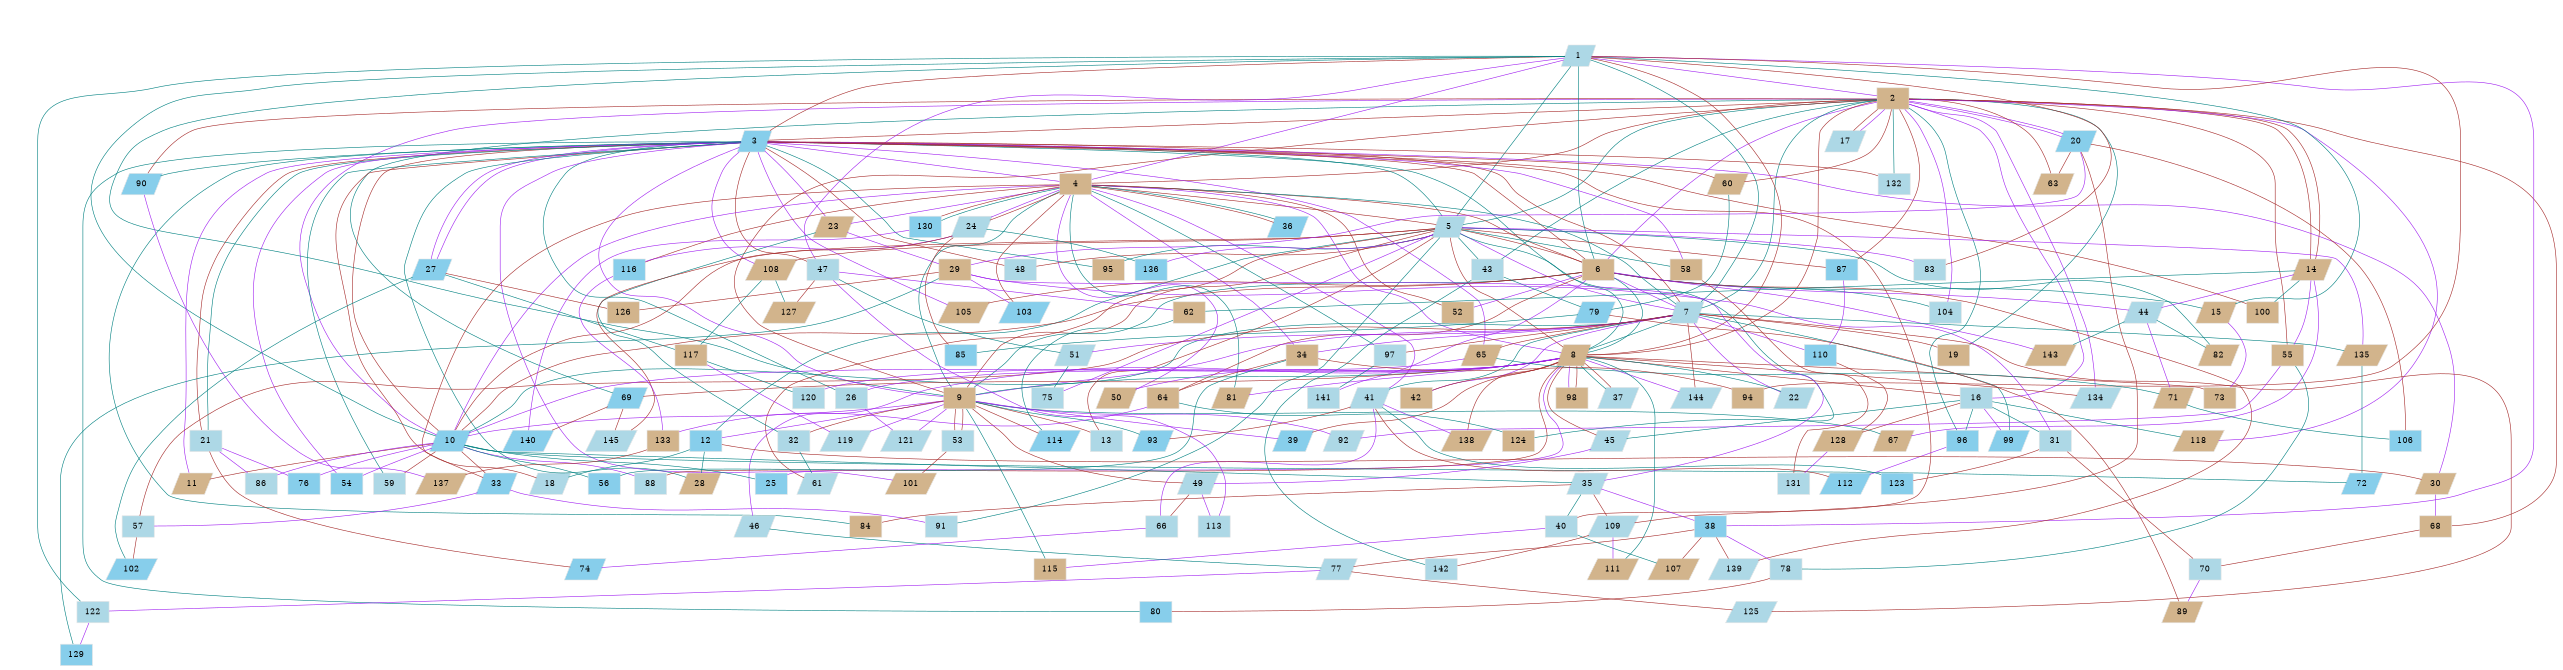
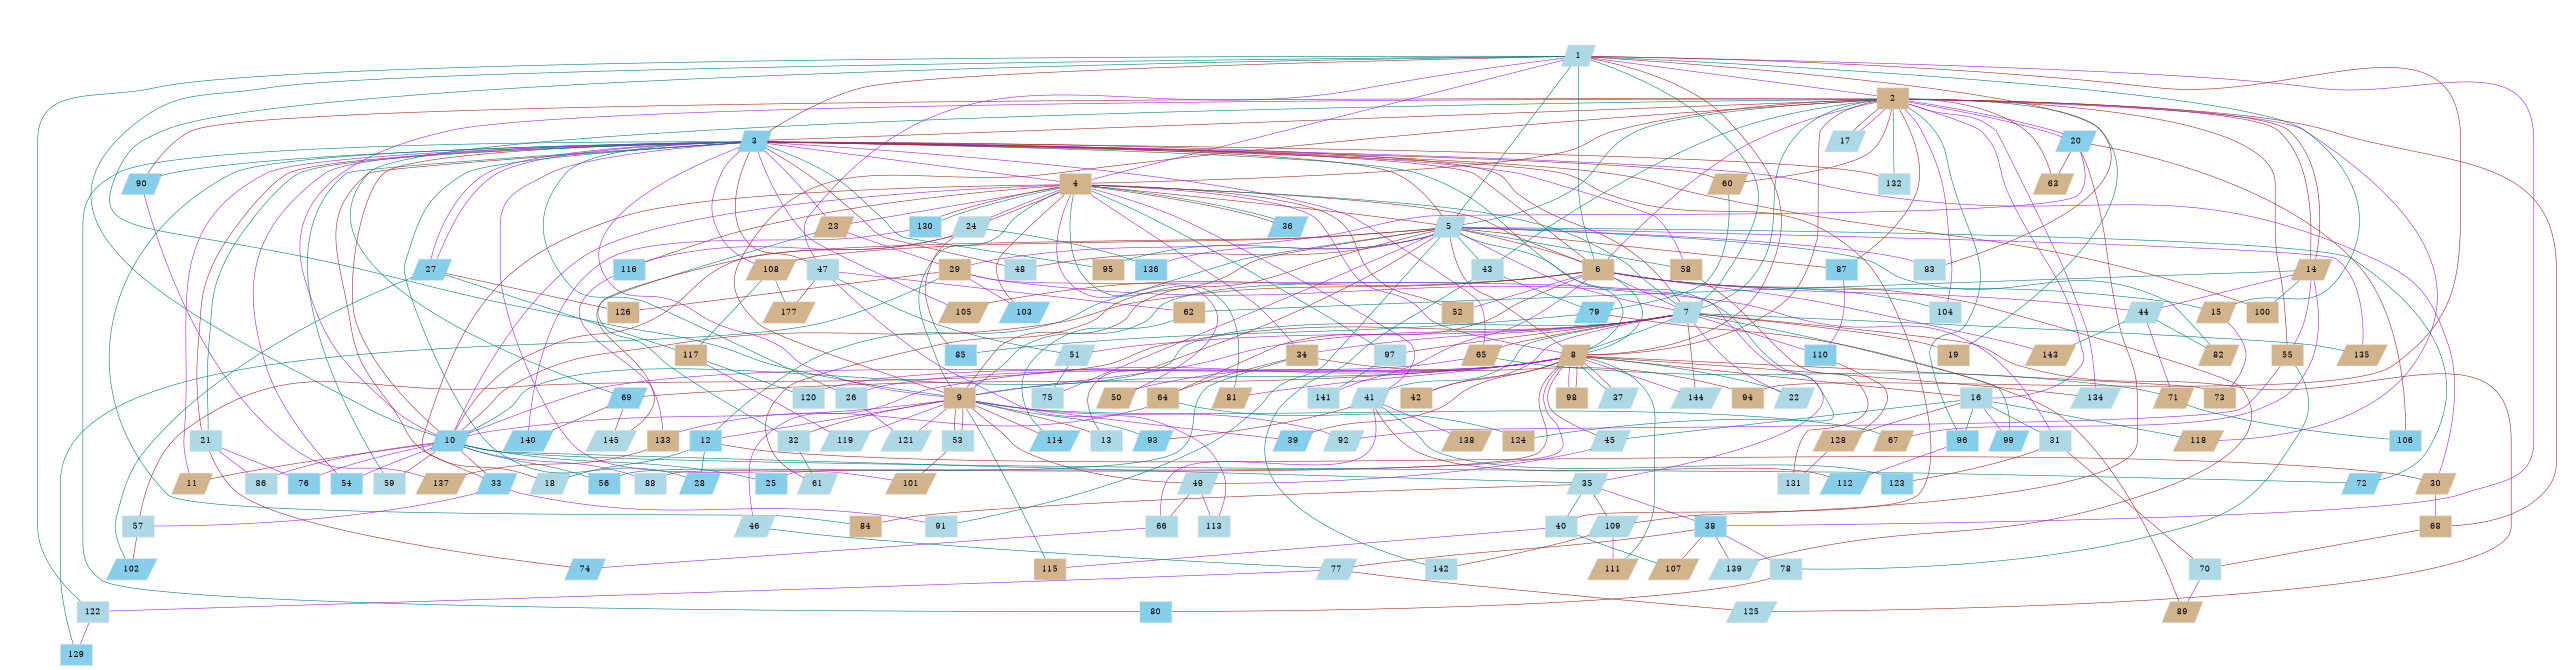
(1114, 149) -> (1114, 149)
(789, 312) -> (789, 312)
(1488, 386) -> none
(2362, 419) -> (2082, 238)
(700, 484) -> (700, 484)
